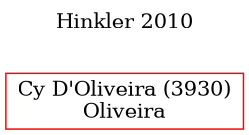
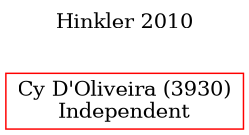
(125, 101) -> (125, 101)
